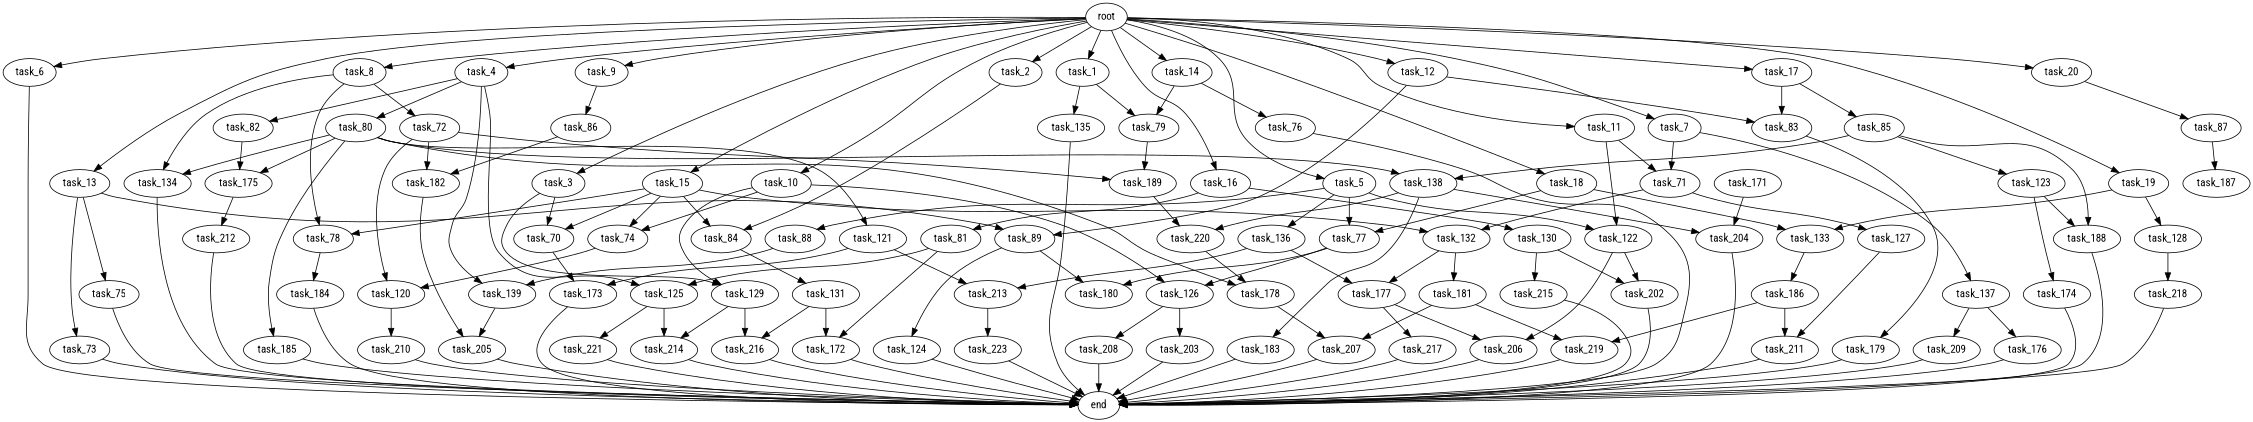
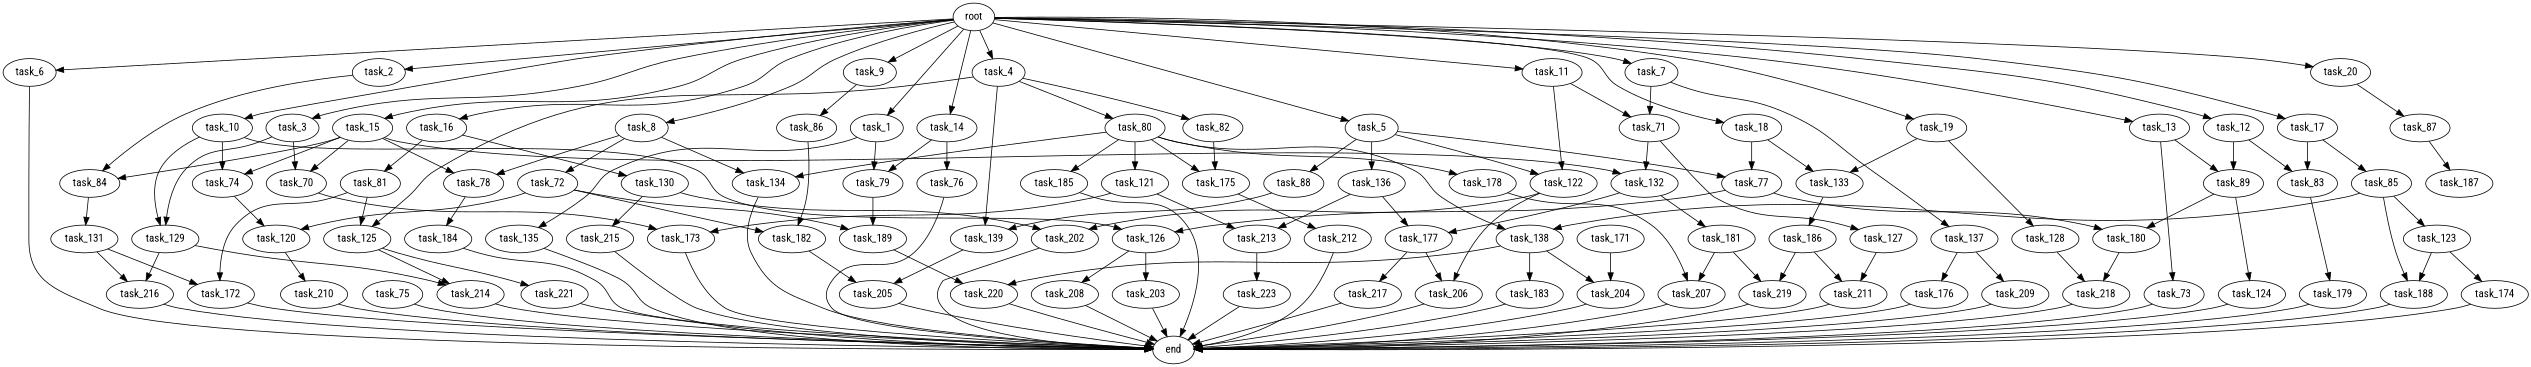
(93, 235) -> none
(1220, 262) -> (1078, 324)
none -> (2113, 263)
